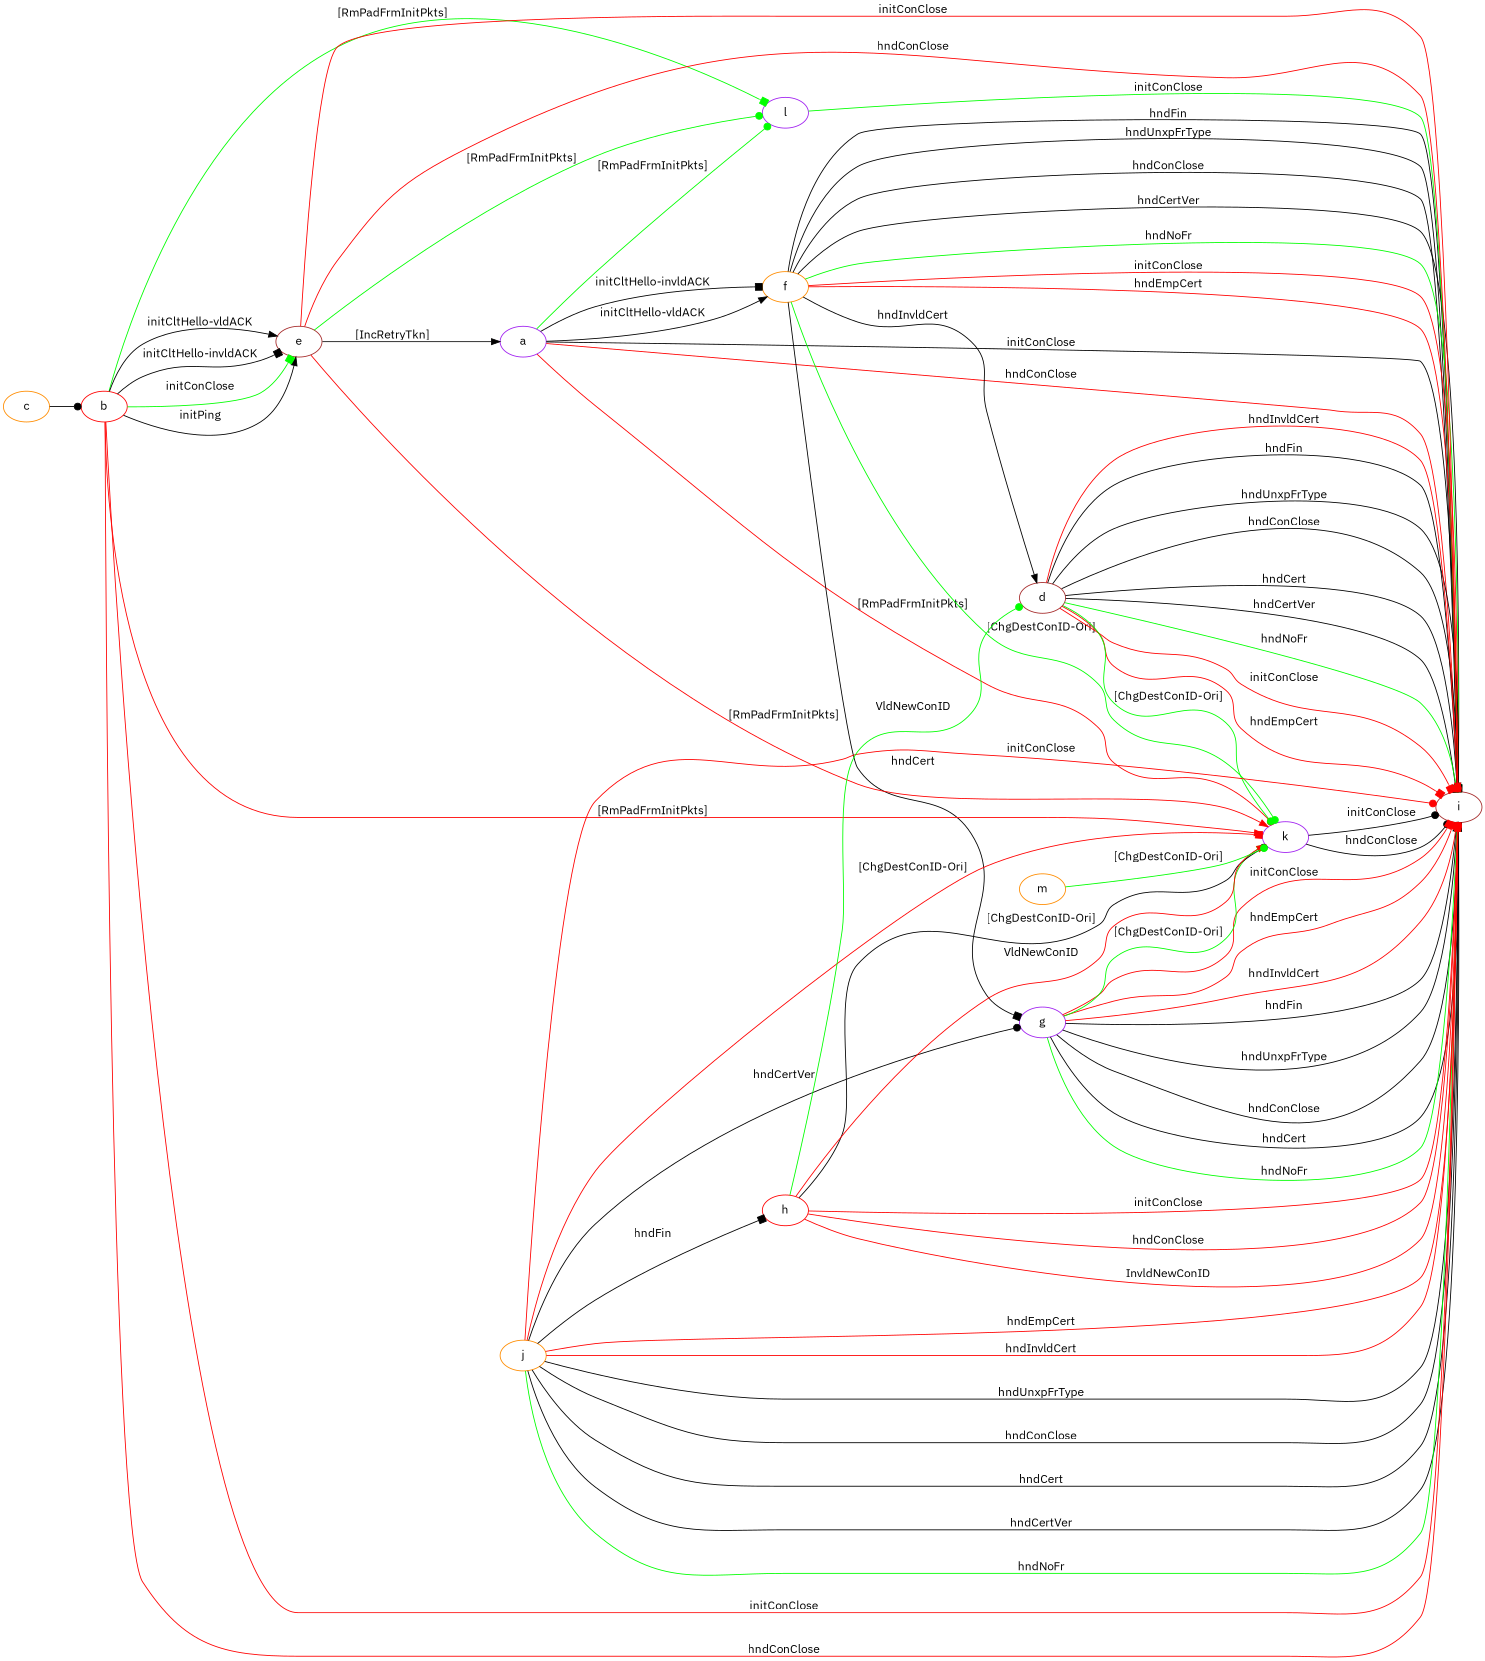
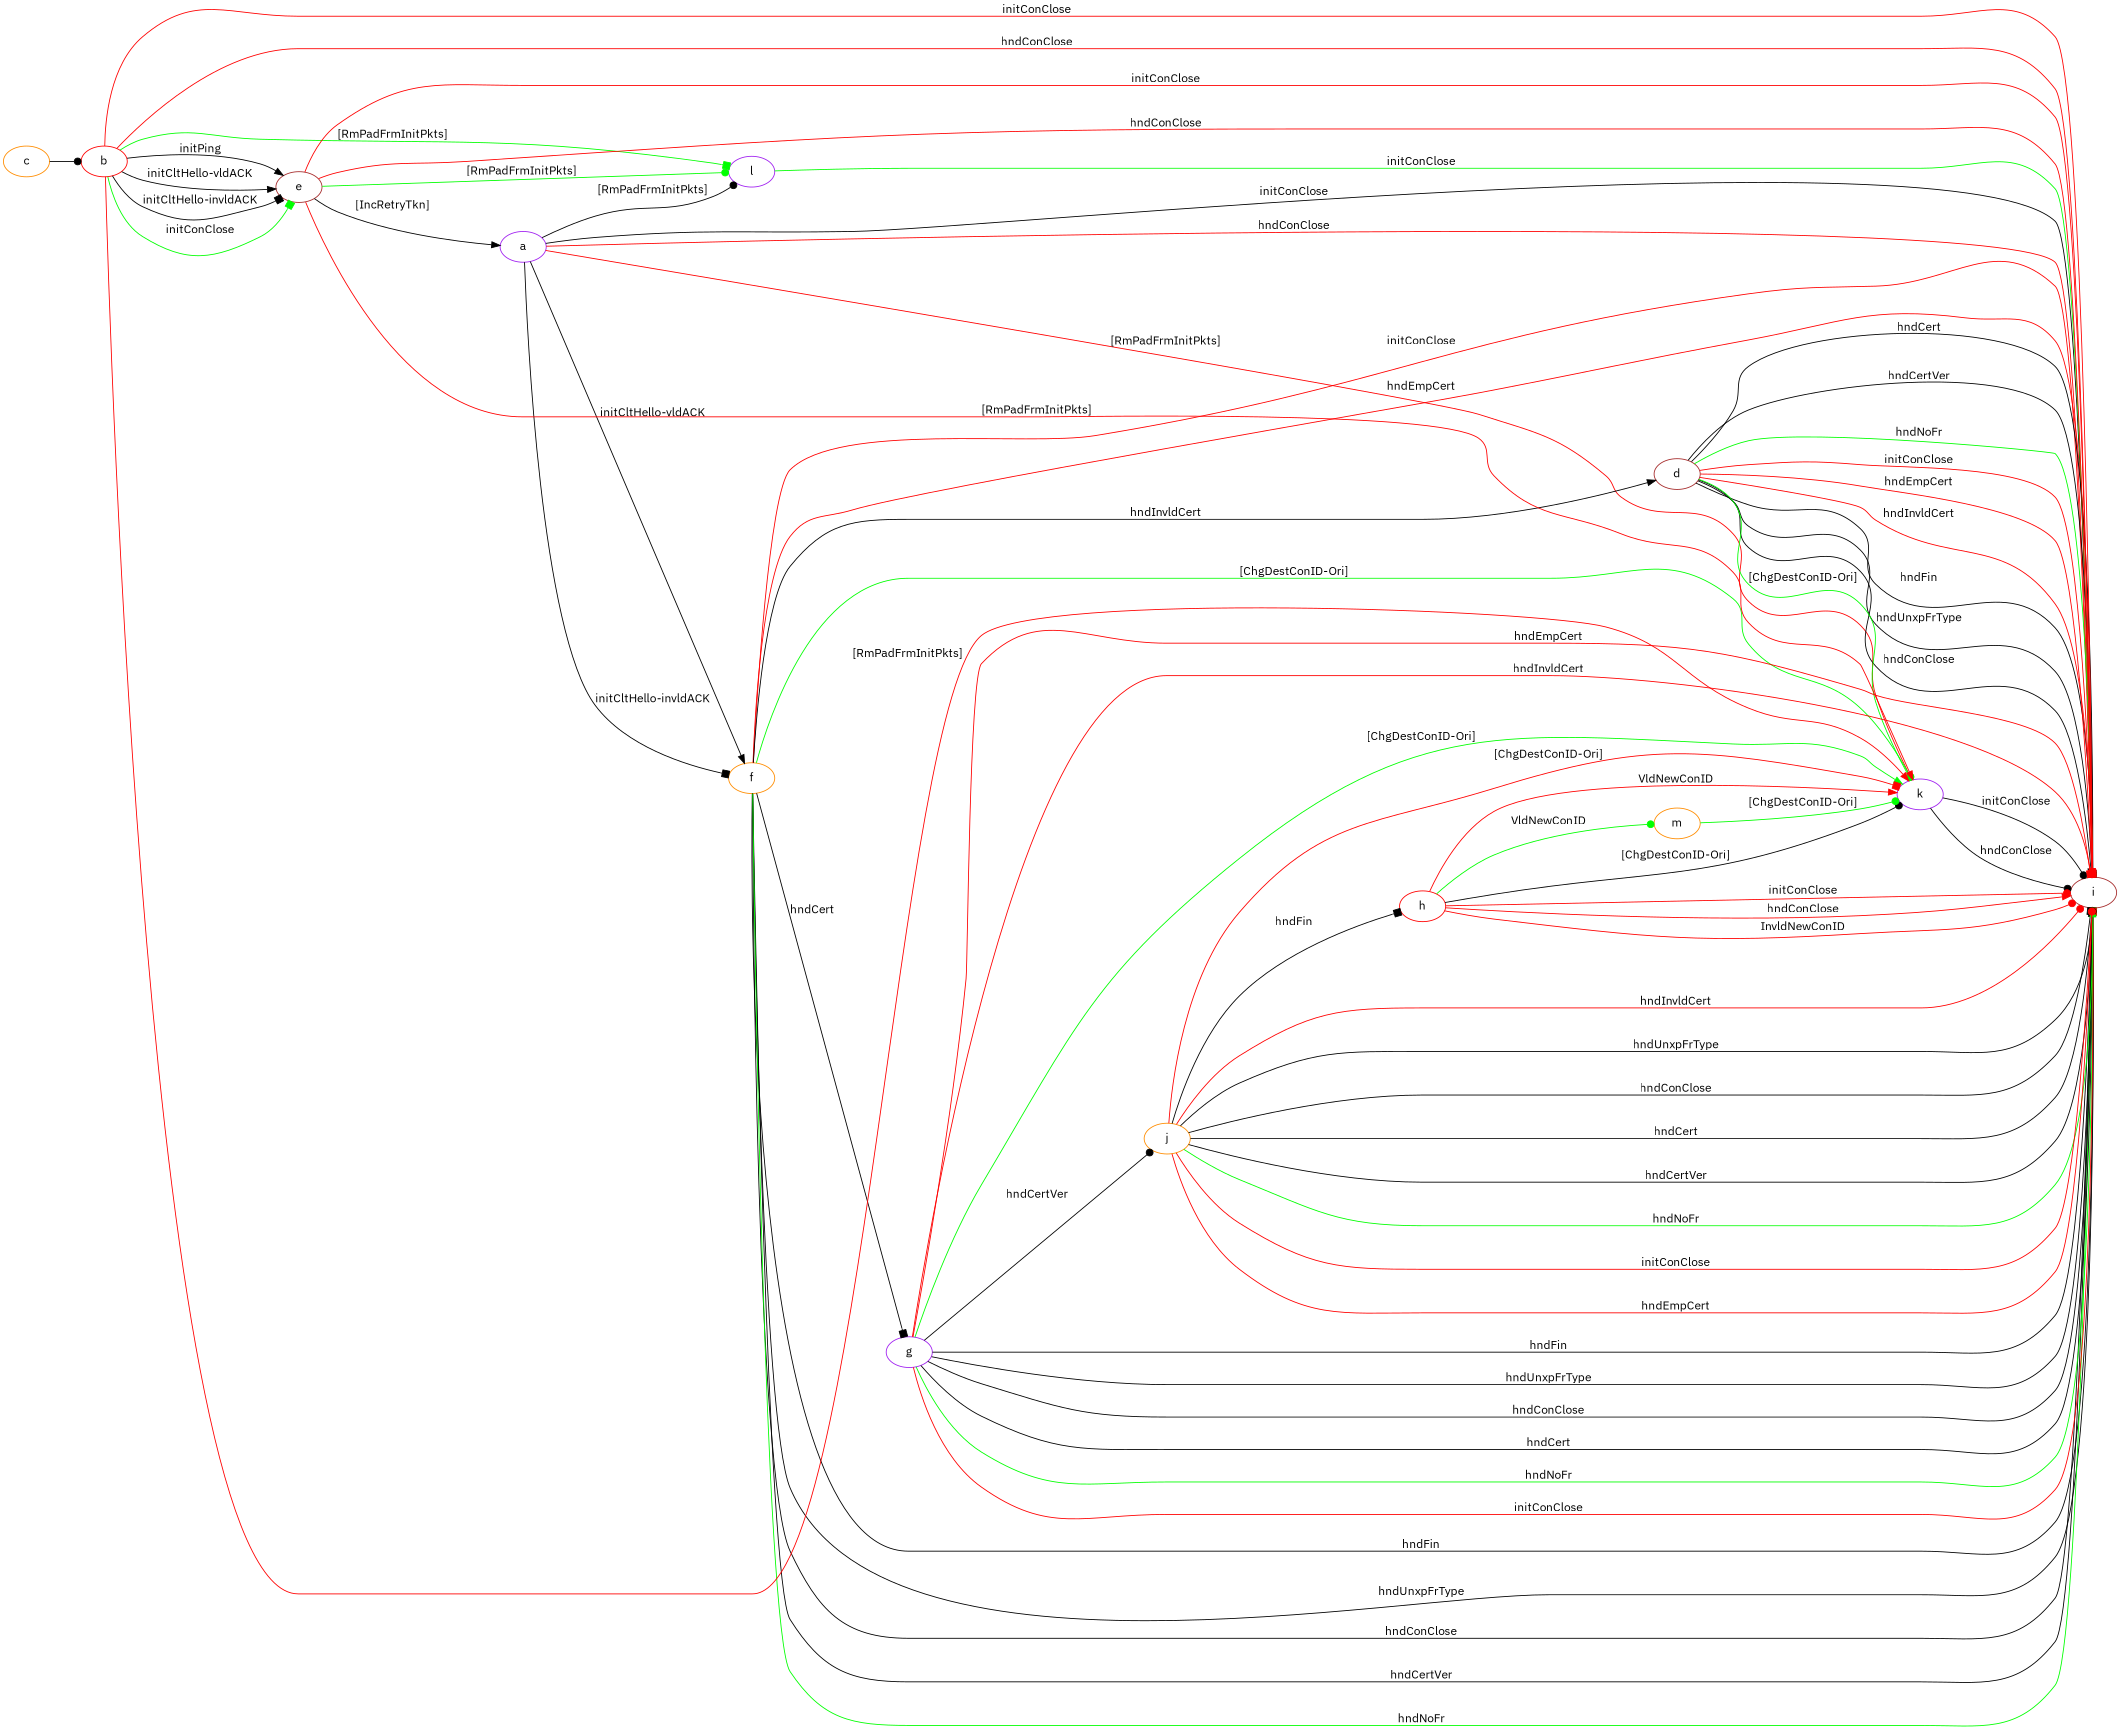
(648, 226) -> (636, 209)
(843, 851) -> (1535, 841)
(732, 1131) -> (1036, 1248)
